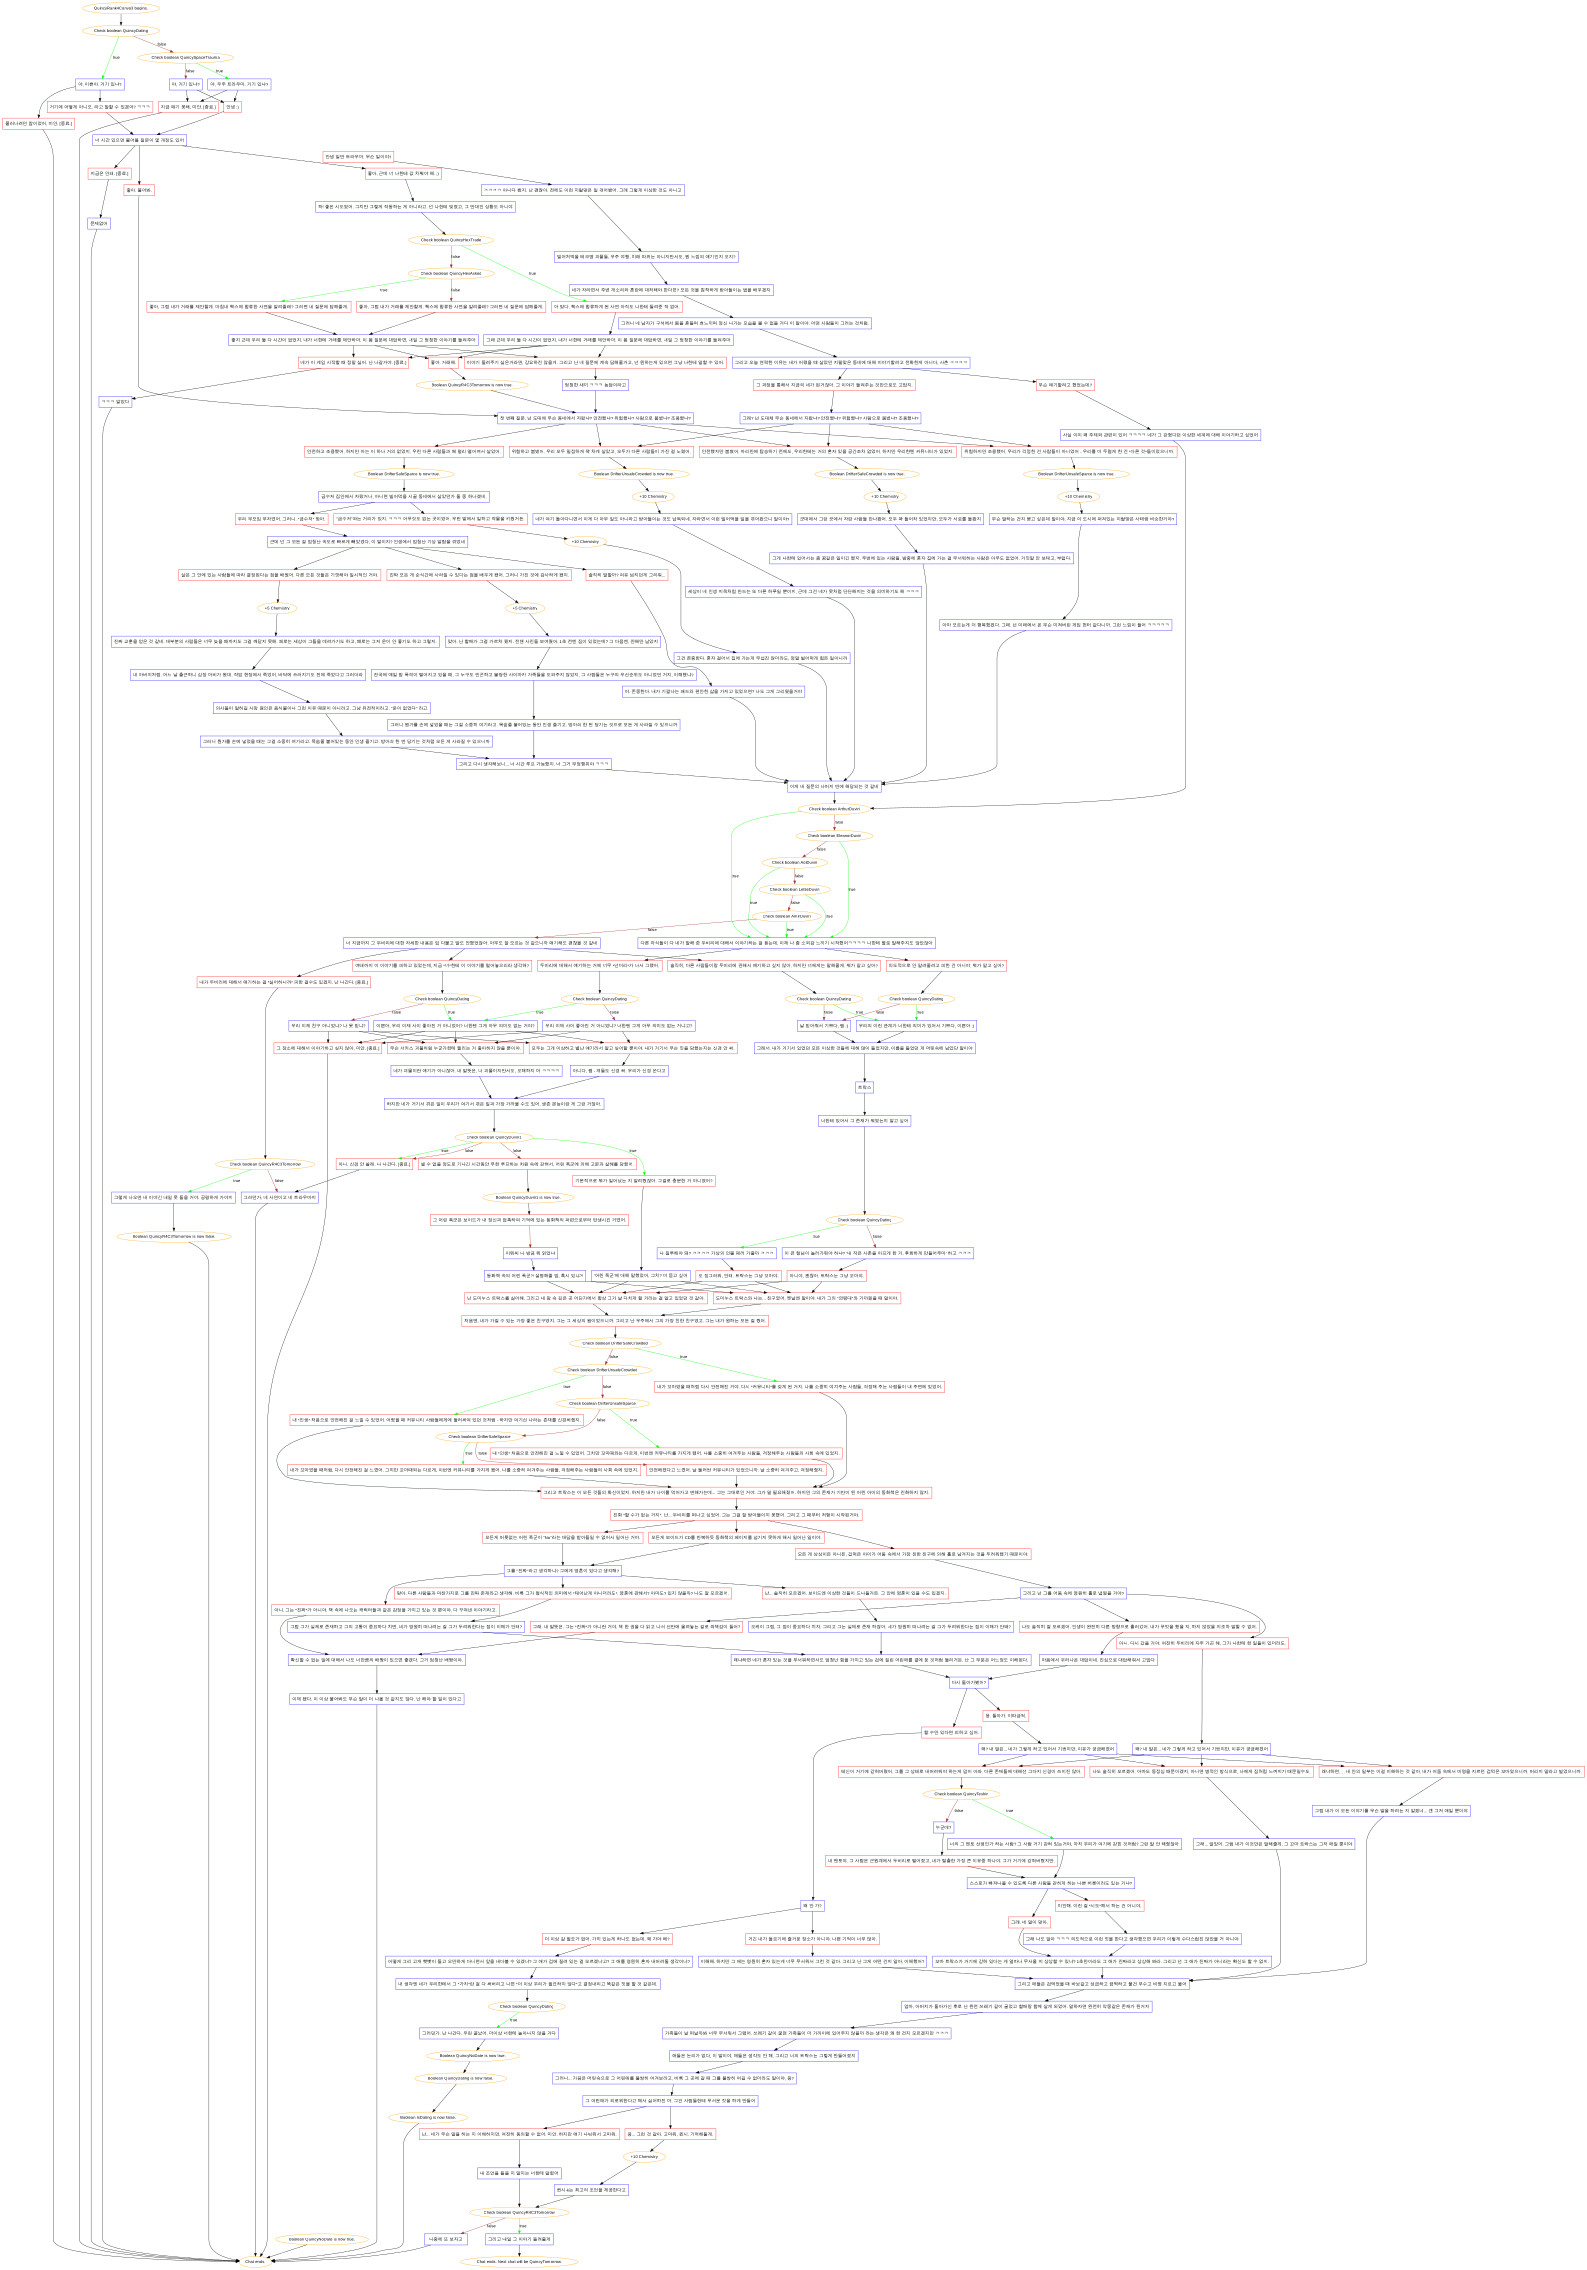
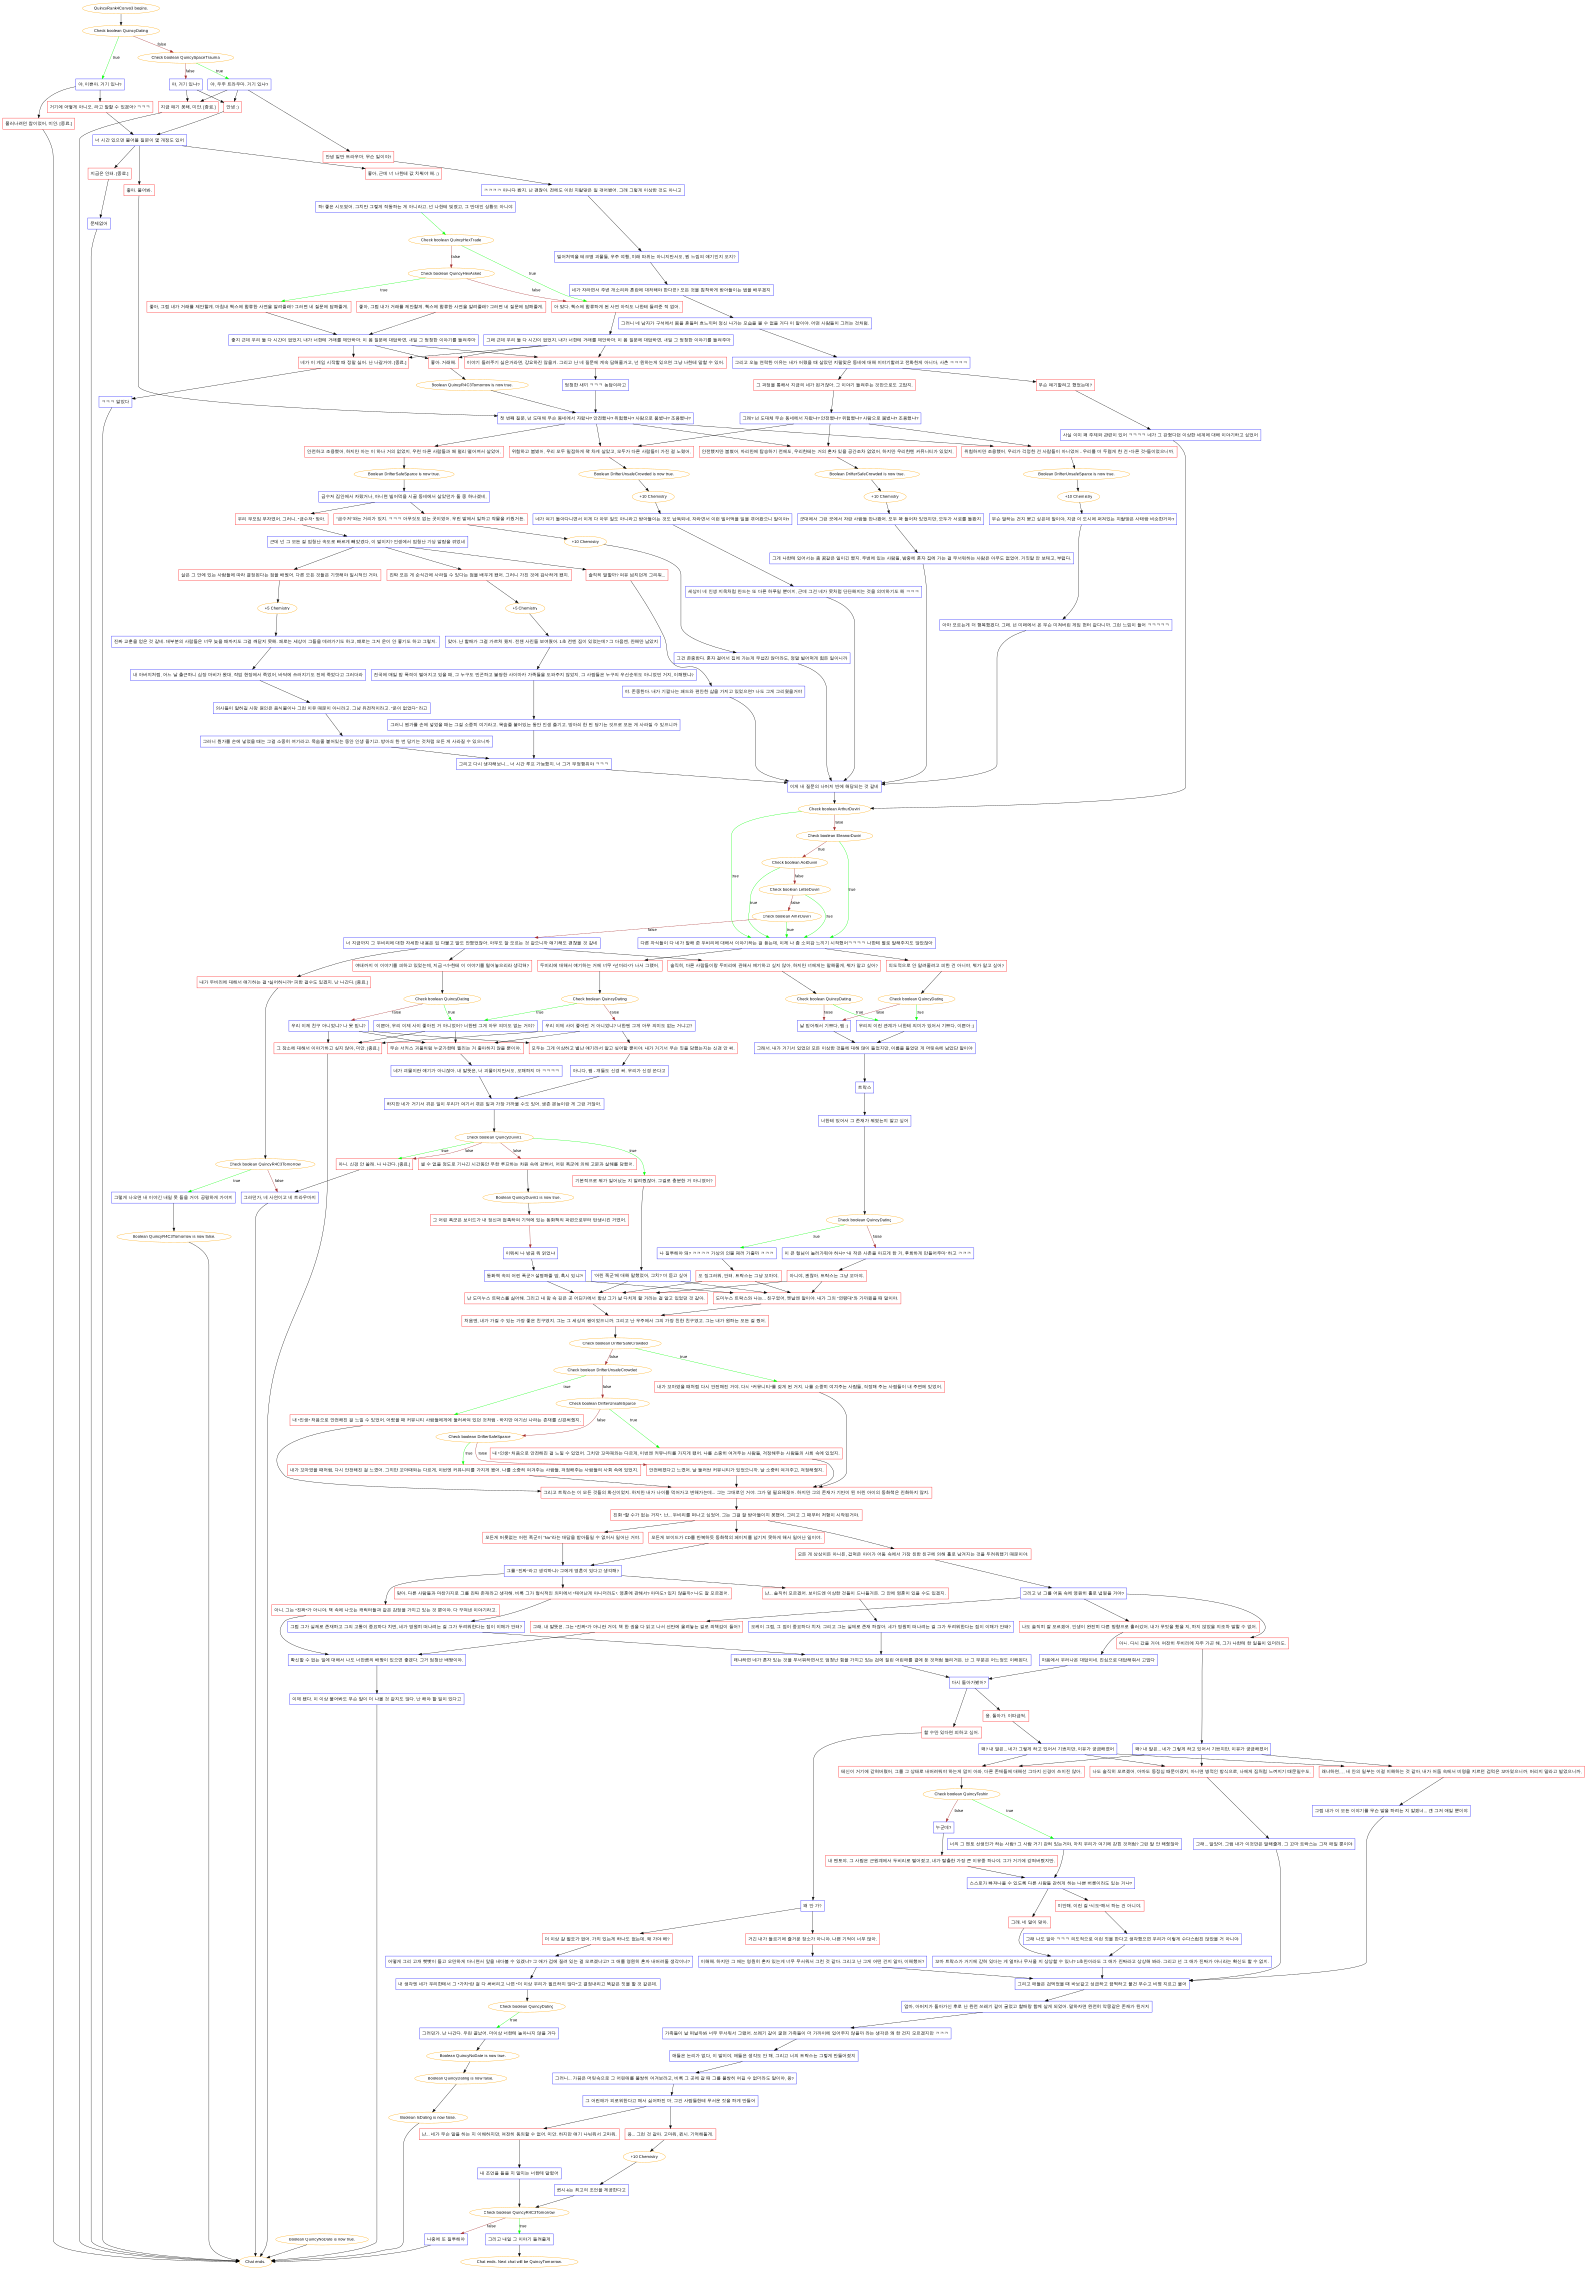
none -> (298, 120)
(409, 189) -> none
(432, 222) -> (432, 222)
(451, 289) -> (514, 292)
(821, 849) -> (821, 849)
(561, 1036) -> none
(446, 2239) -> (446, 2239)
